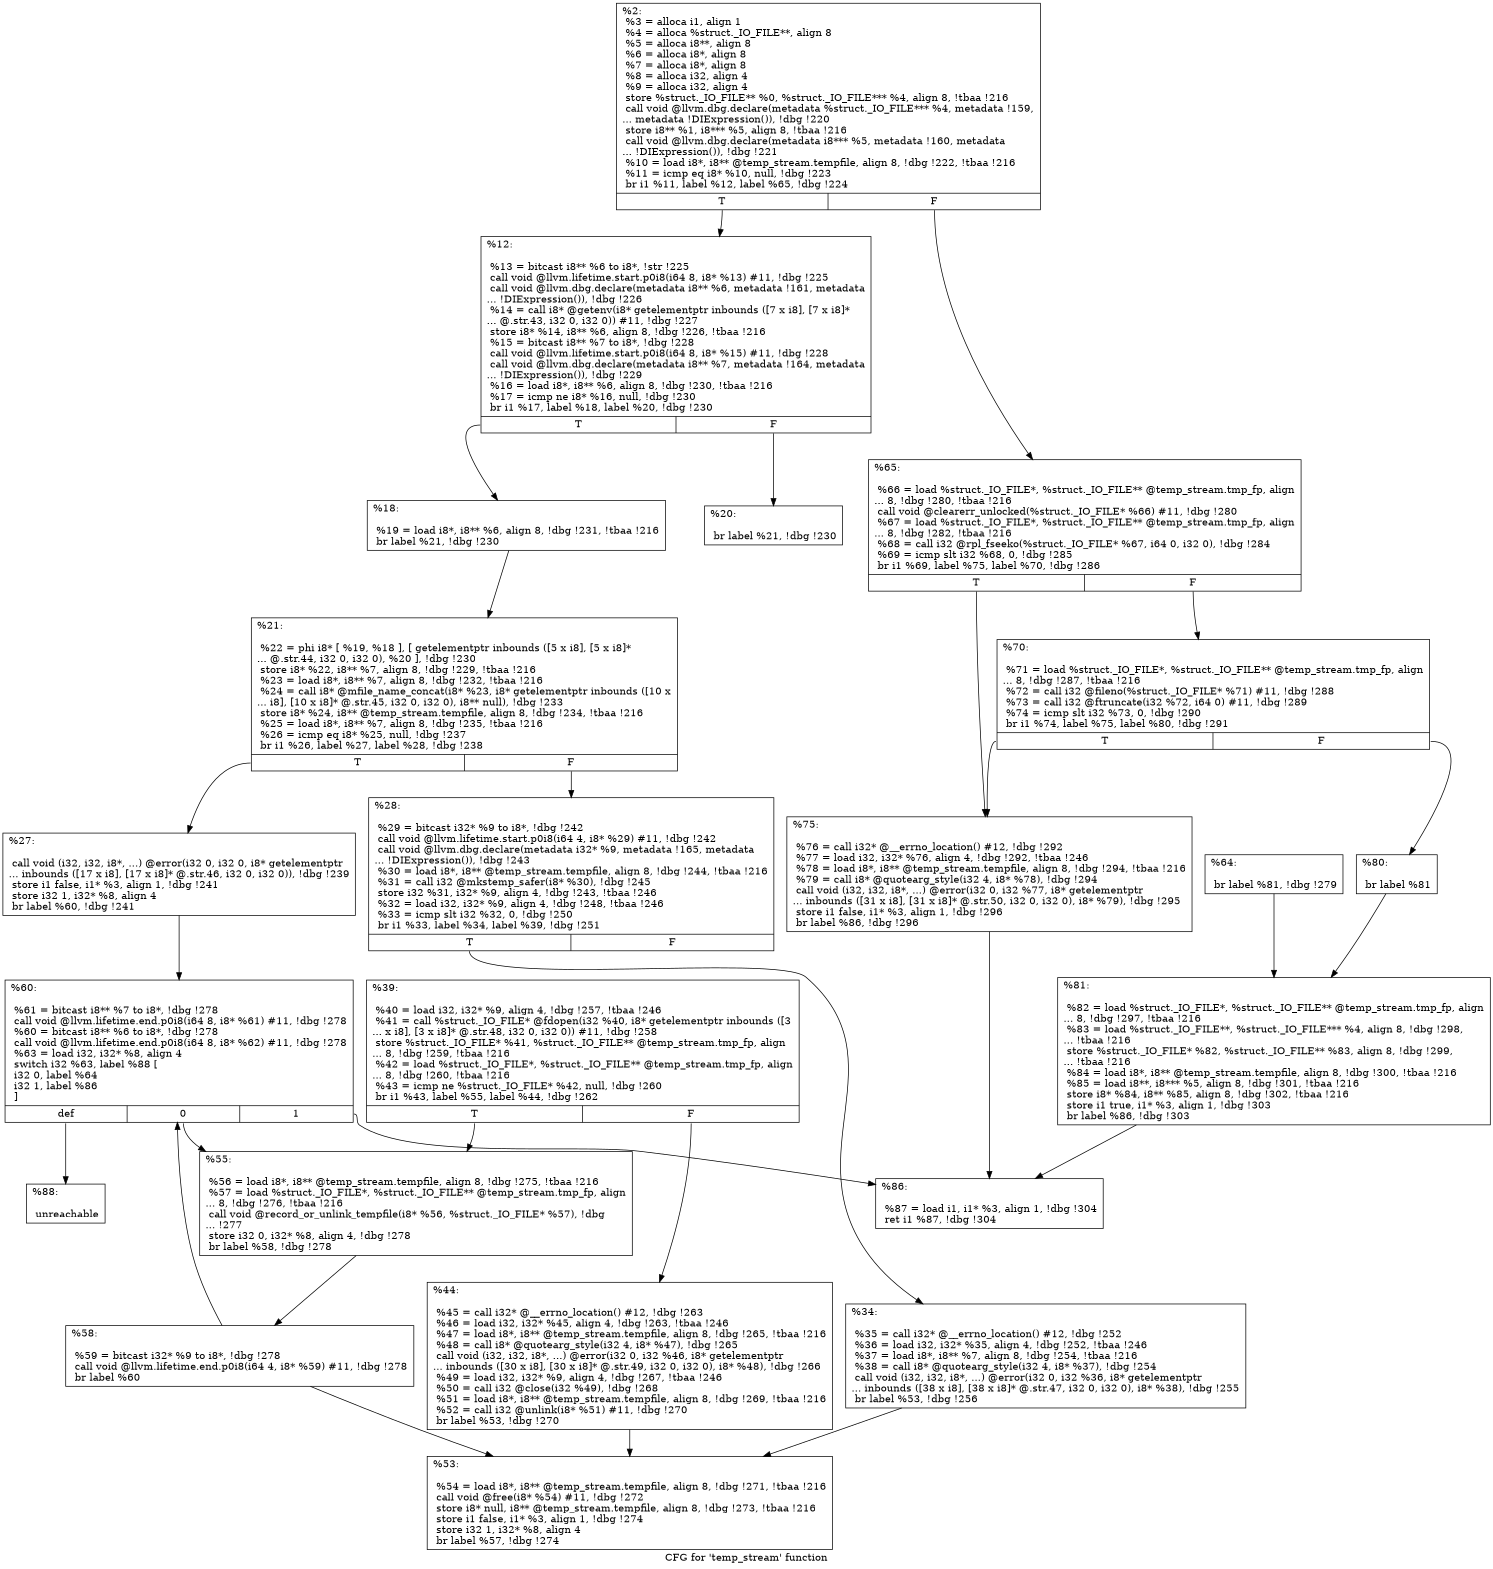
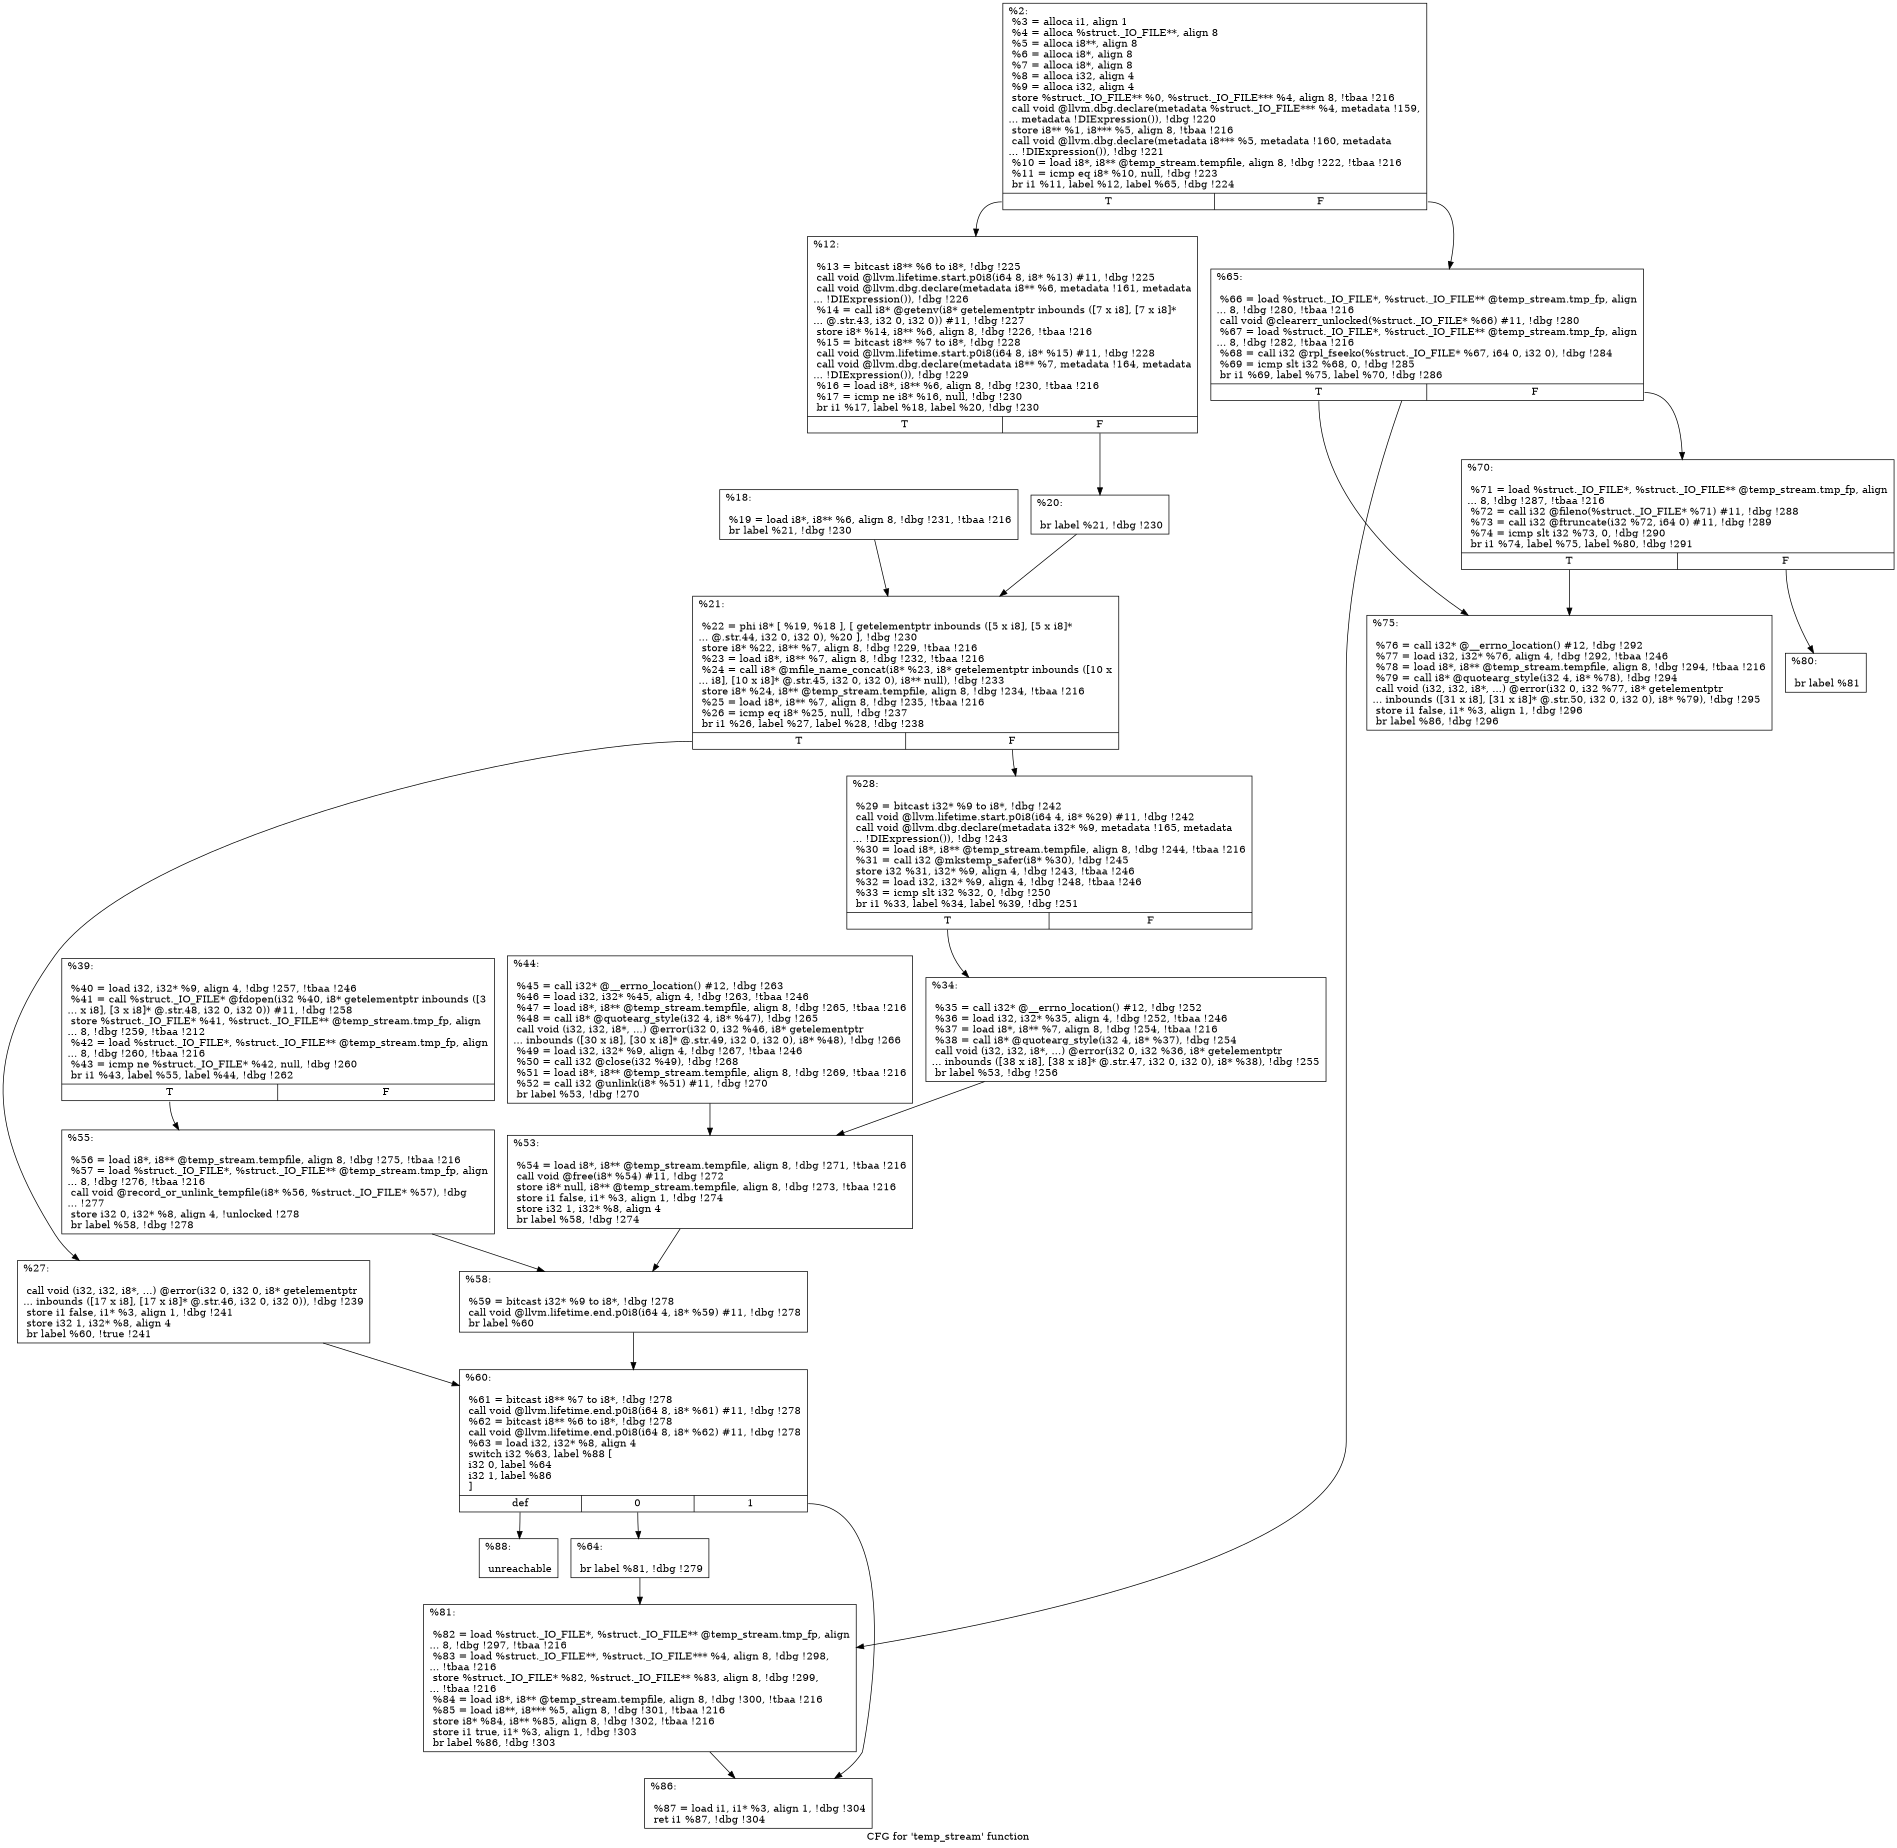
(588, 267) -> (917, 267)
(472, 458) -> none
none -> (1041, 563)
(72, 907) -> (87, 1334)
(1362, 933) -> (1346, 1191)
(115, 1032) -> (569, 1422)
(989, 1051) -> none
(441, 1054) -> (137, 1032)
(189, 1137) -> (638, 1522)
(682, 1200) -> none
(308, 1236) -> (184, 1214)
(398, 1421) -> (668, 1247)
(496, 1541) -> (576, 1220)
